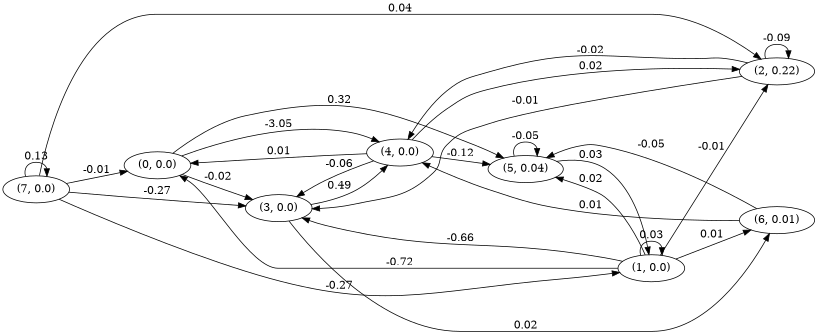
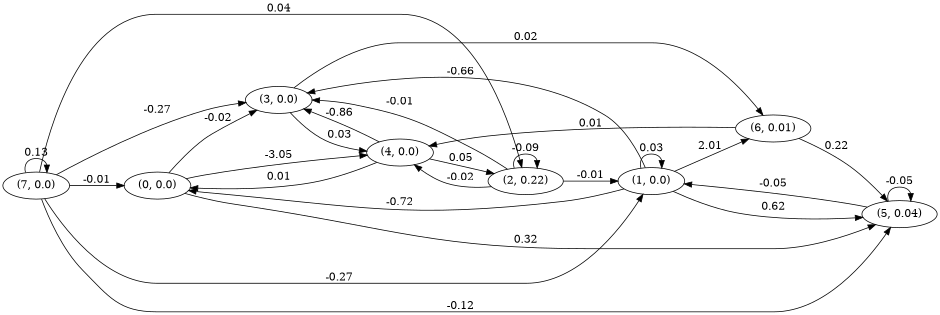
(591, 66) -> (461, 158)
(651, 145) -> (836, 146)
(591, 155) -> (773, 184)
(457, 160) -> (451, 312)
(339, 164) -> (339, 113)
(712, 173) -> (587, 181)
(591, 179) -> (773, 207)
(339, 186) -> (339, 135)
(712, 235) -> (710, 146)
